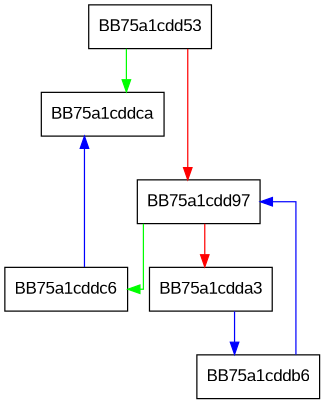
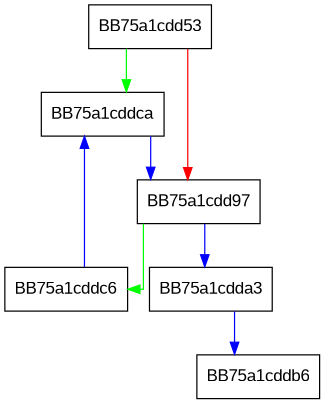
(205, 239) -> (205, 239)
(296, 266) -> (151, 152)
